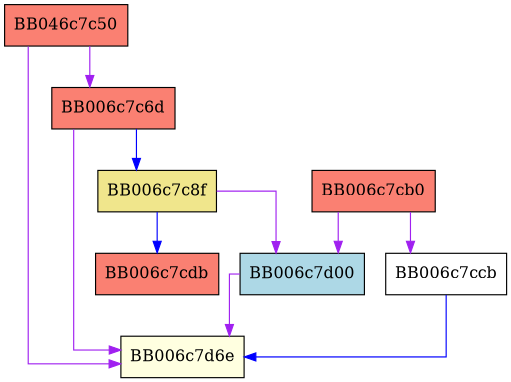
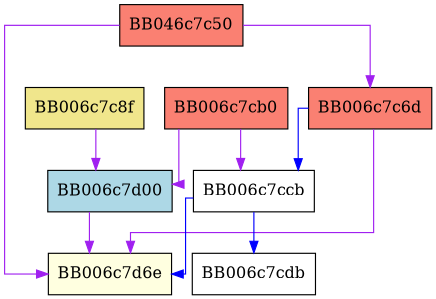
(136, 144) -> (298, 128)
(157, 227) -> (254, 225)
(157, 274) -> (254, 274)
